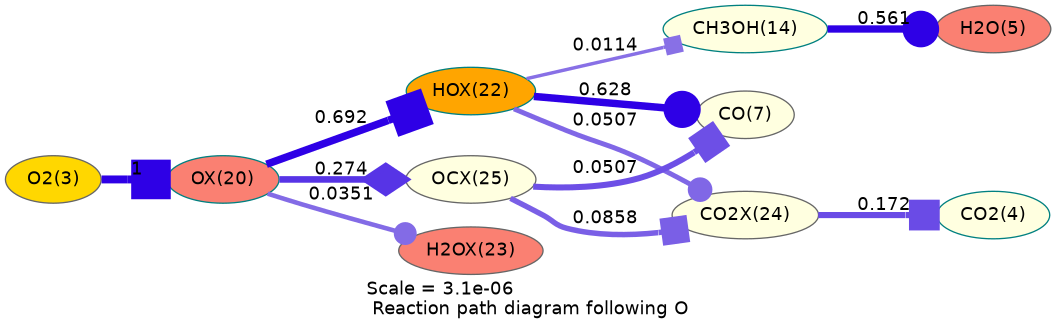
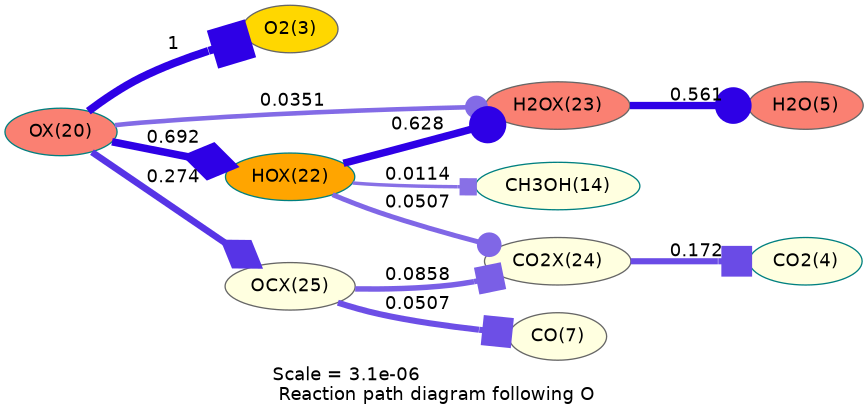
(867, 29) -> (674, 106)
(600, 102) -> (408, 146)
(327, 142) -> (150, 149)
(114, 179) -> (145, 75)
